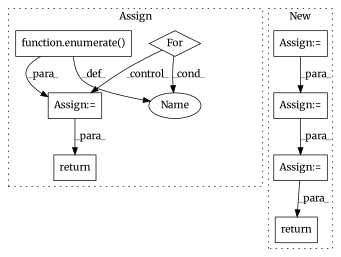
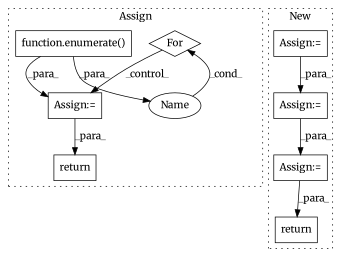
(173, 71) -> (210, 75)
(94, 75) -> (94, 75)
